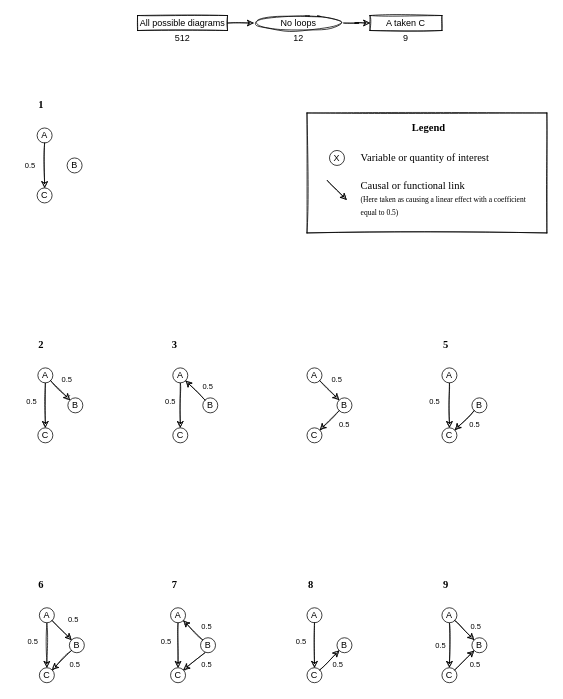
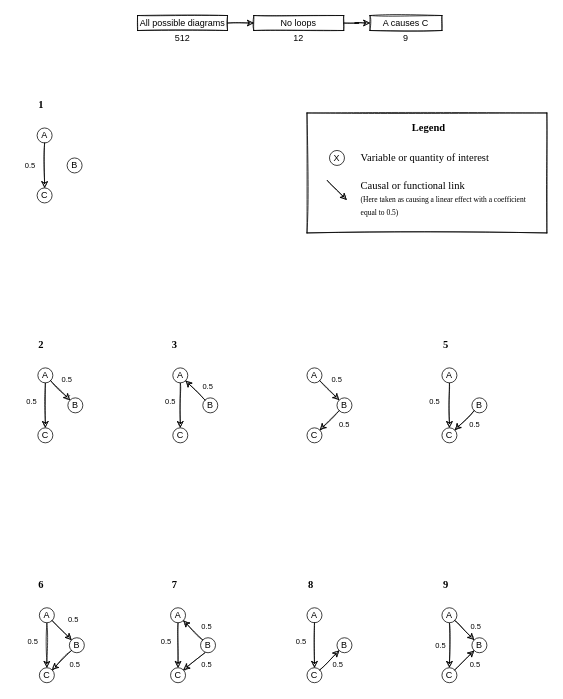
(299, 23) -> (299, 23)
(406, 23) -> (406, 23)
